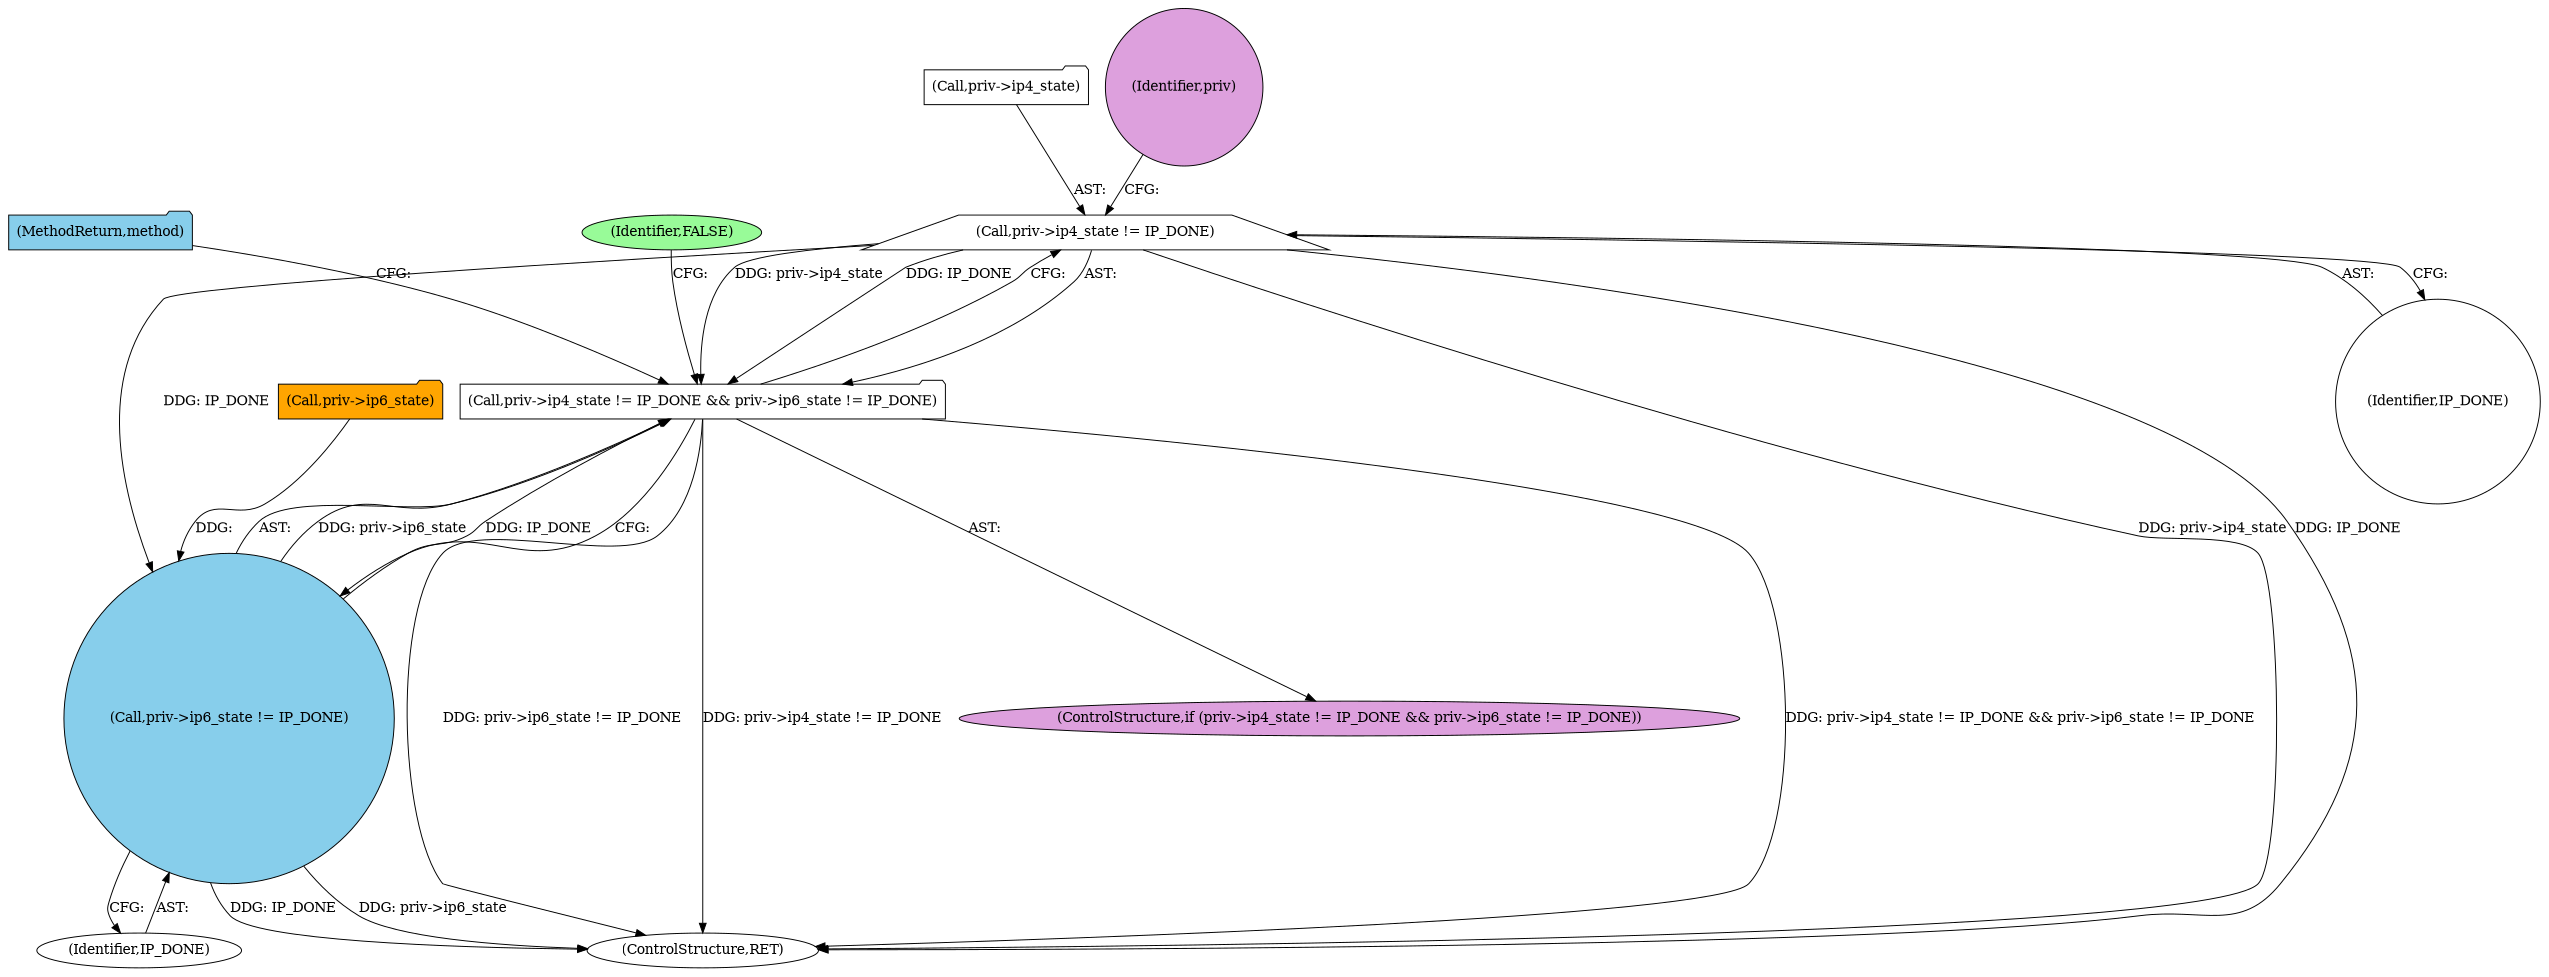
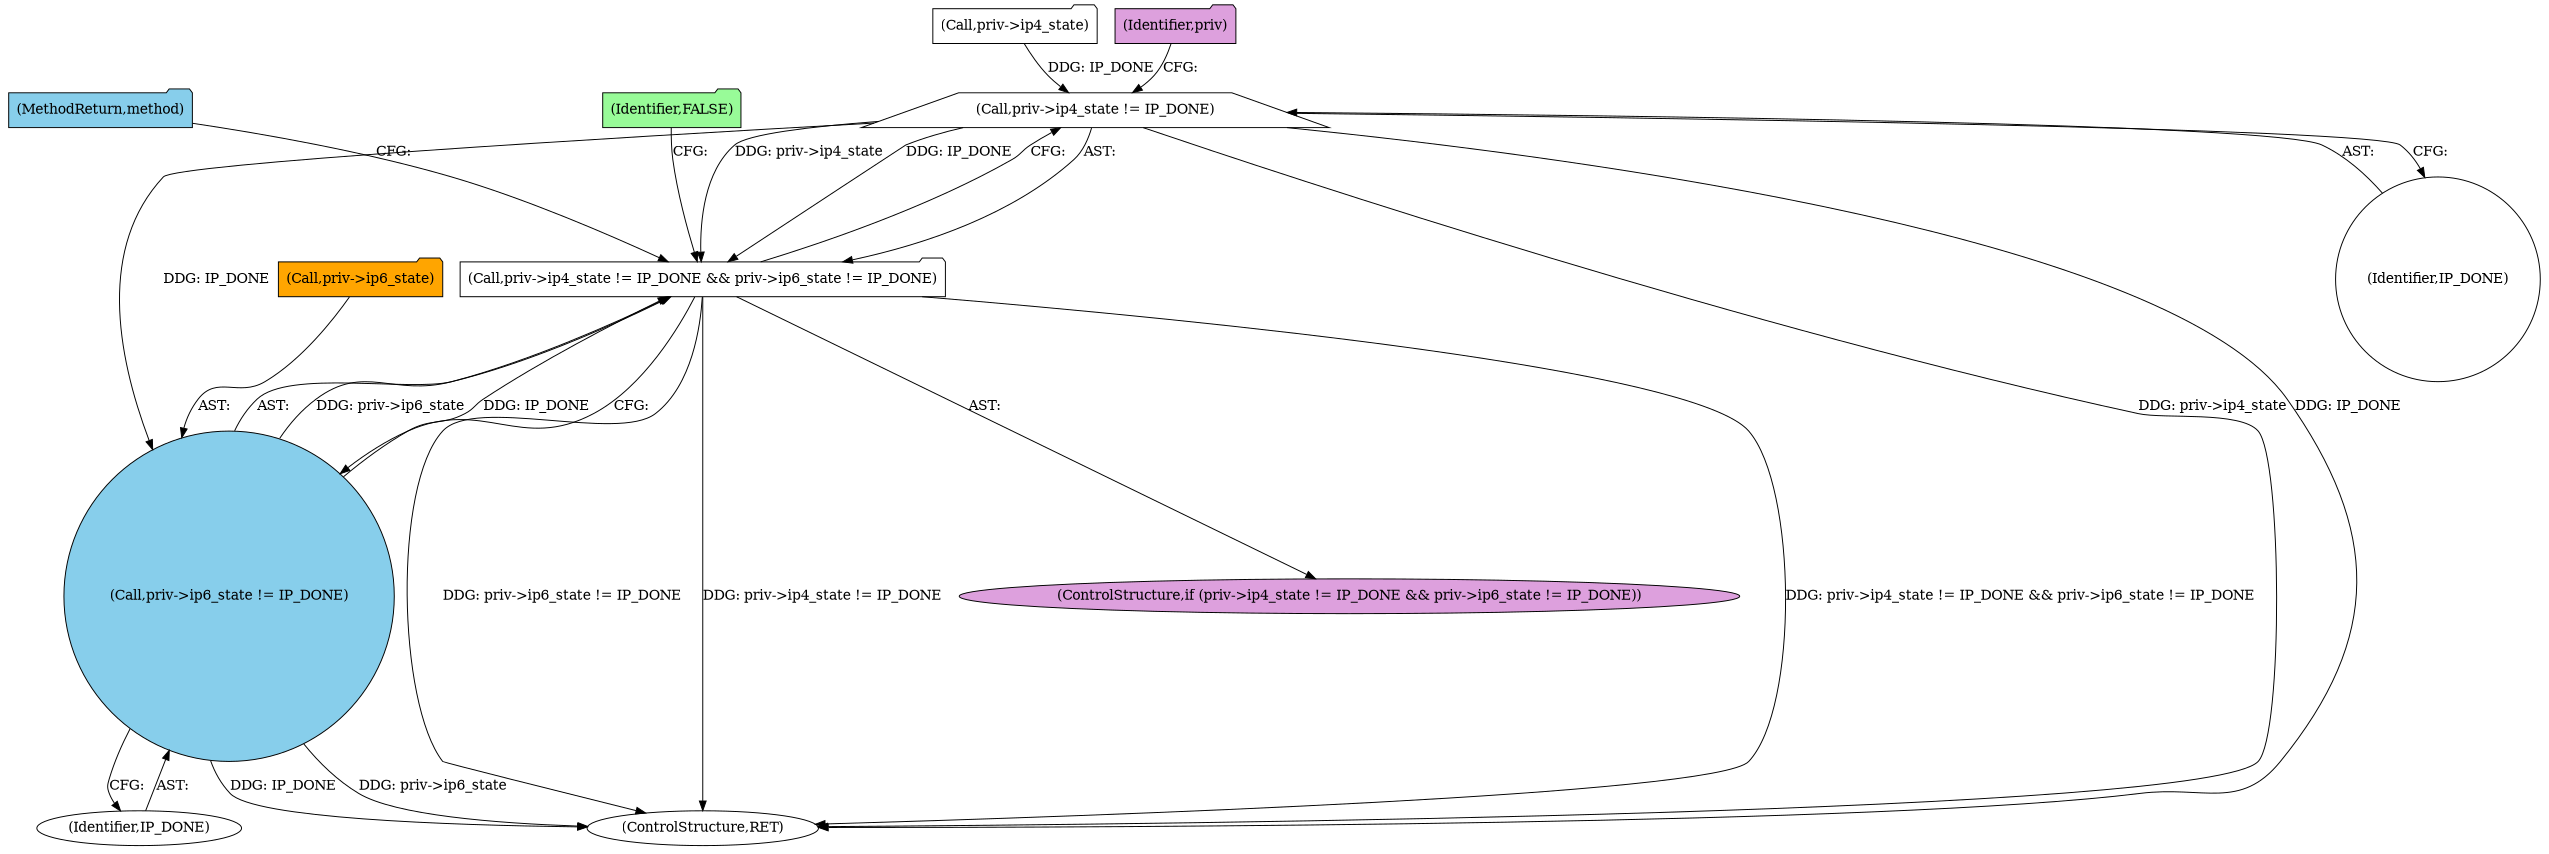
(1184, 87) -> (1175, 26)
(1092, 190) -> (1101, 68)
(672, 232) -> (672, 110)
(216, 529) -> (217, 406)
